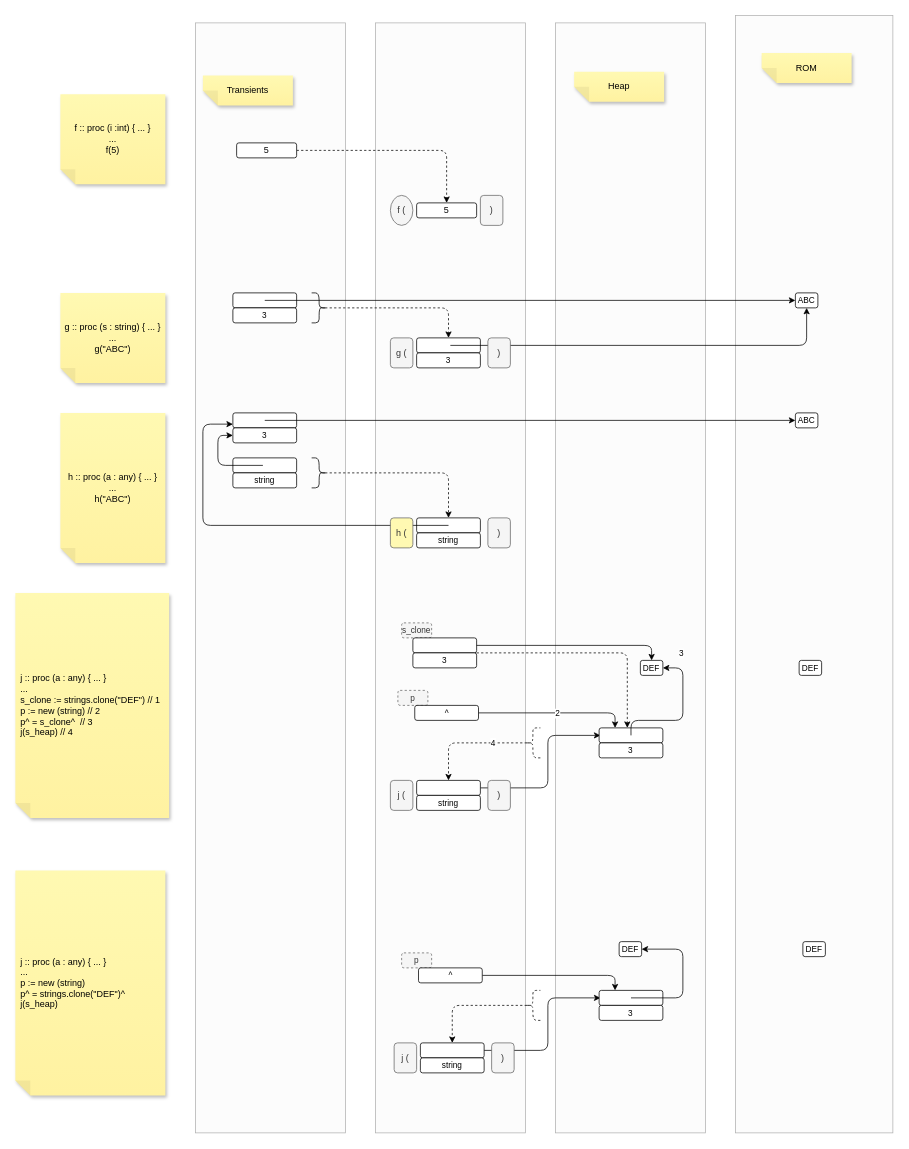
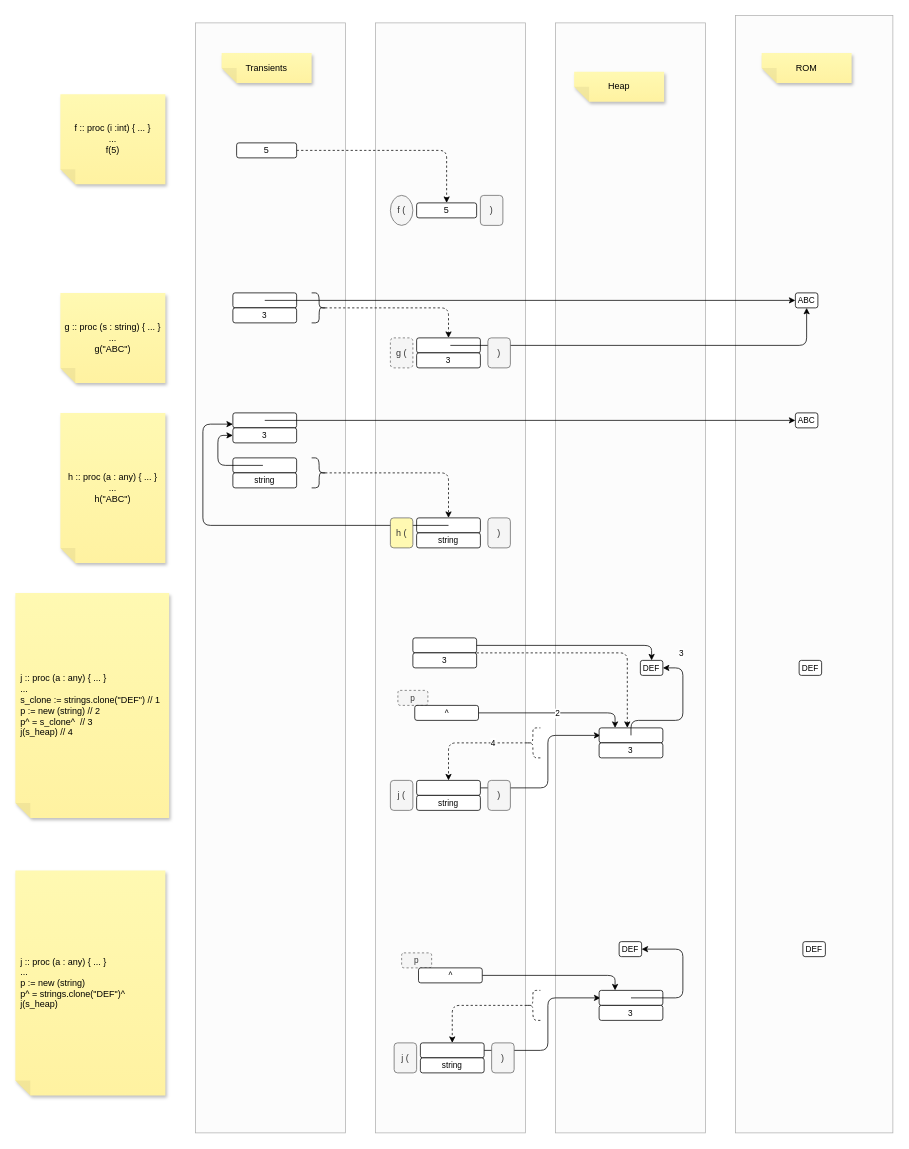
(248, 90) -> (267, 68)
(402, 353) -> (402, 353)
(417, 630) -> none
